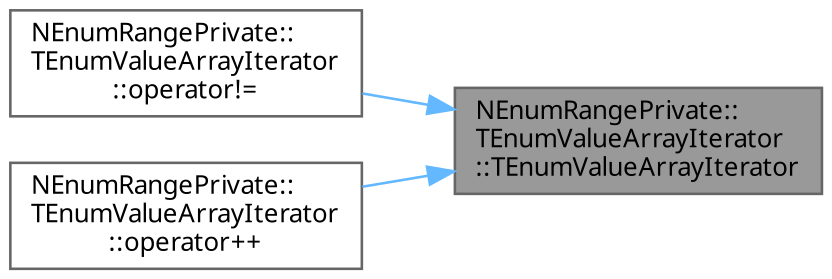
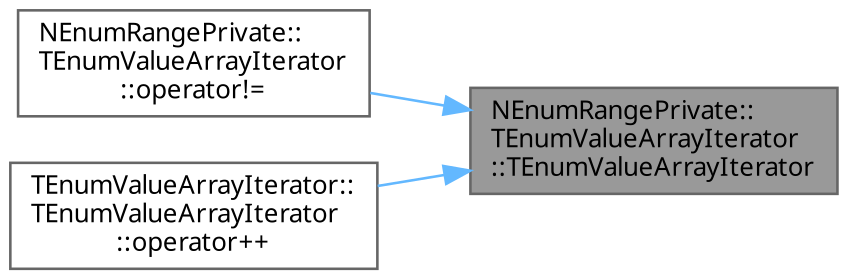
(186, 216) -> (194, 216)
